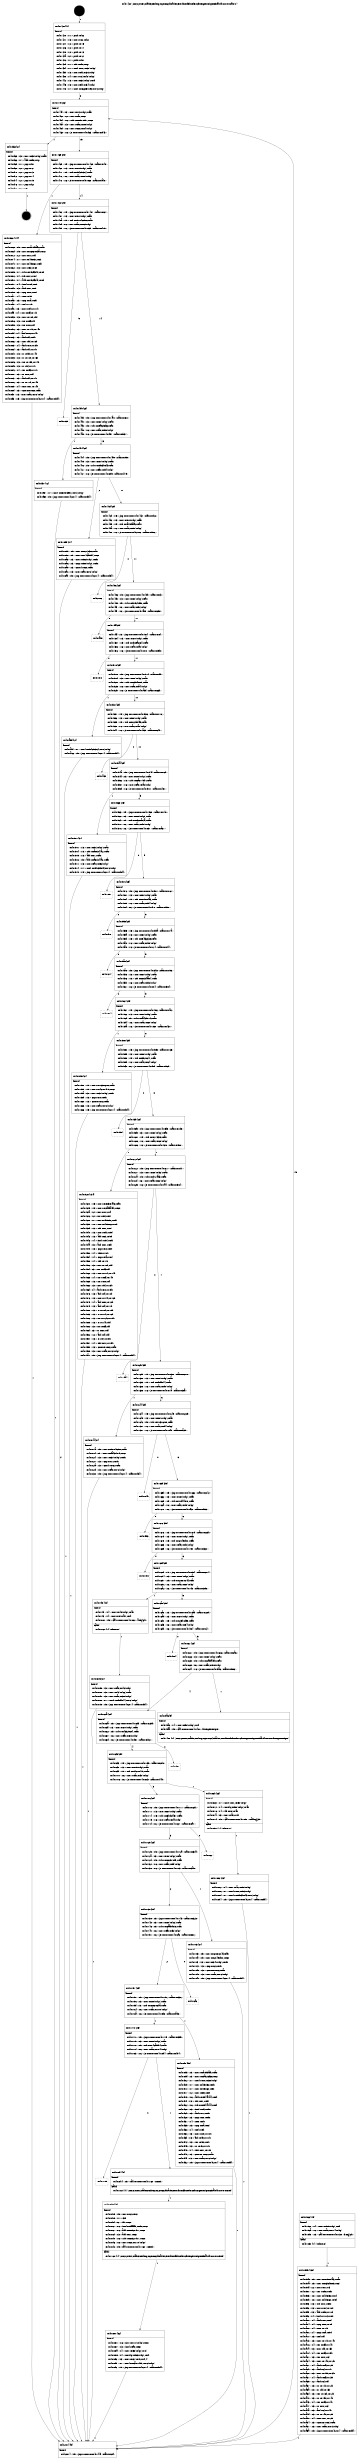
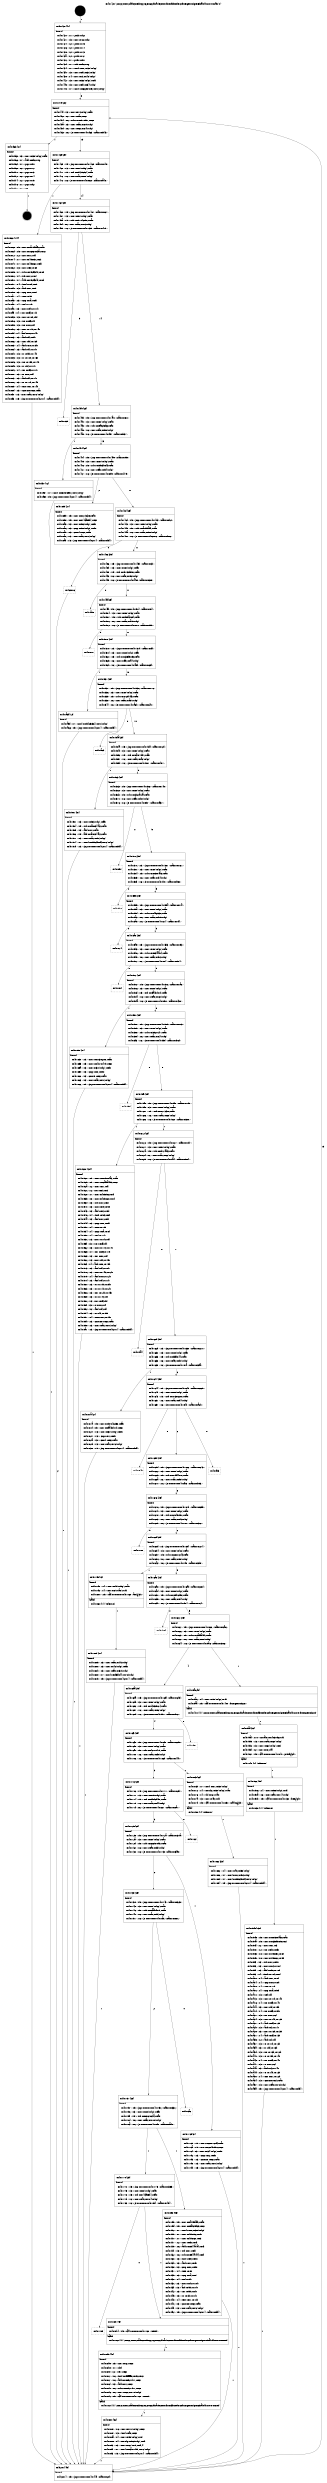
(60, 1510) -> (57, 1529)
(150, 1521) -> (199, 1437)
none -> (268, 1746)
